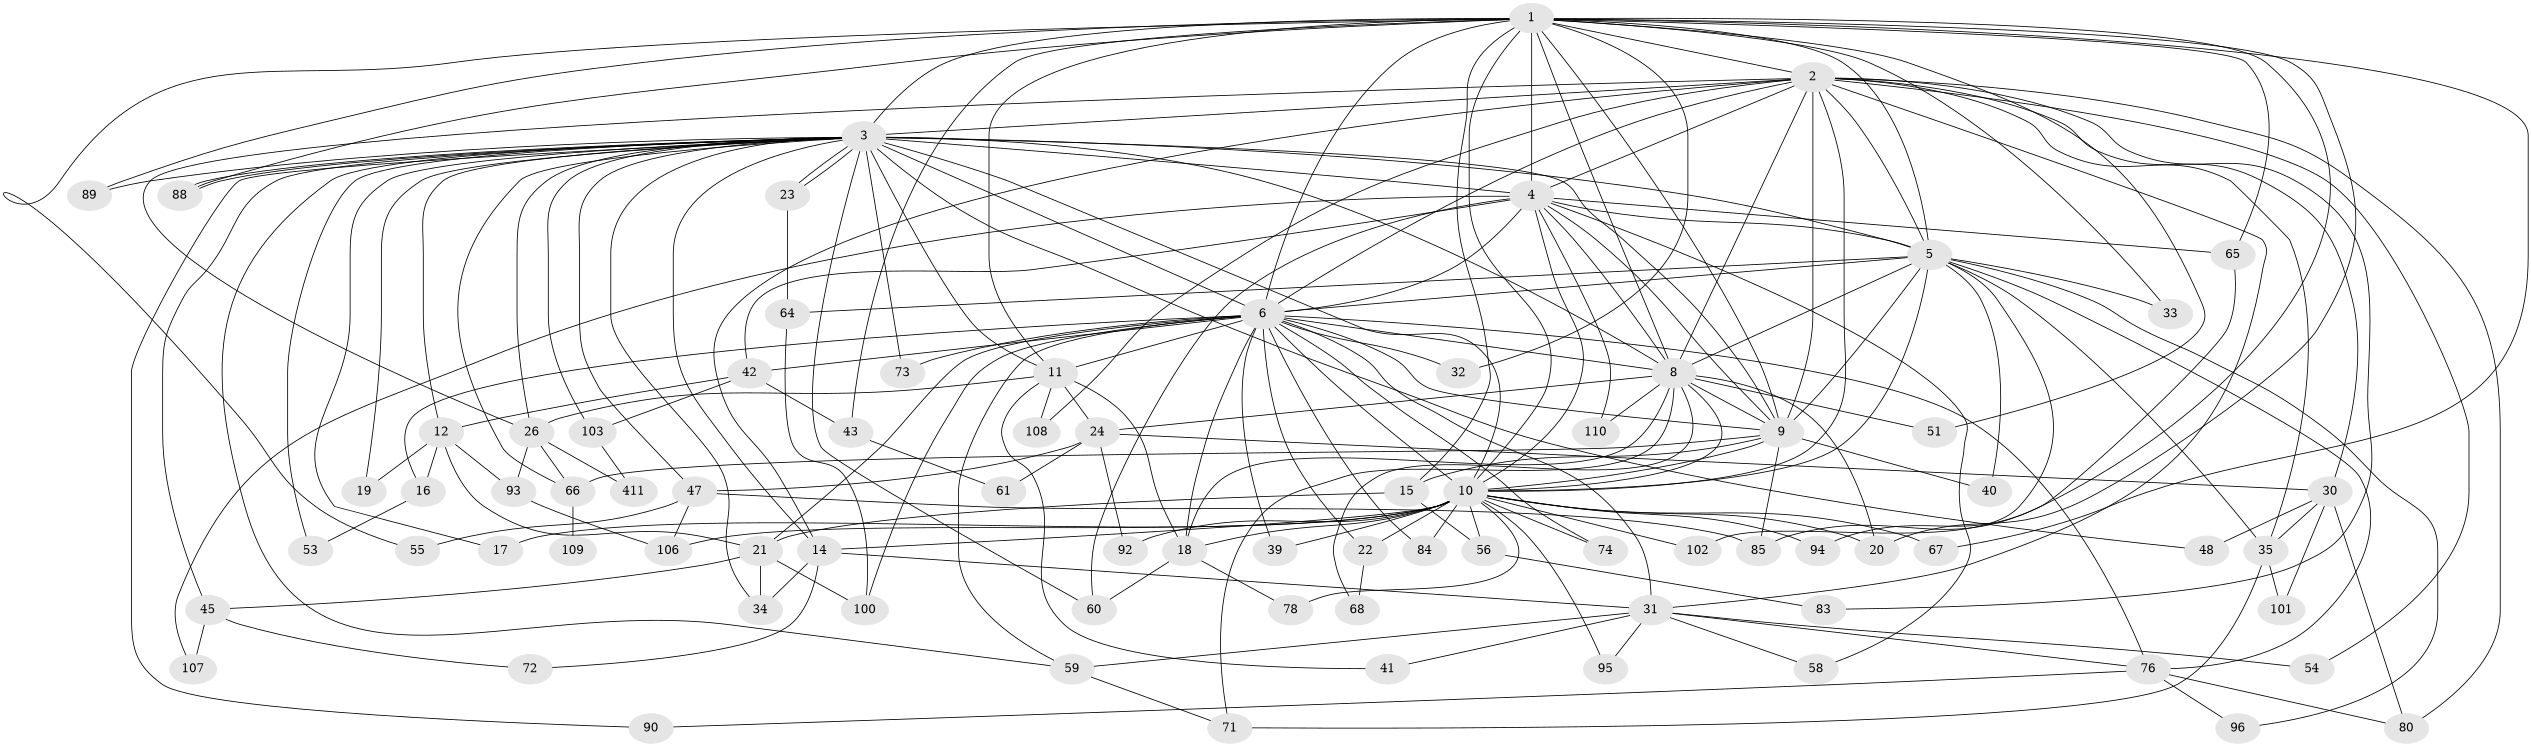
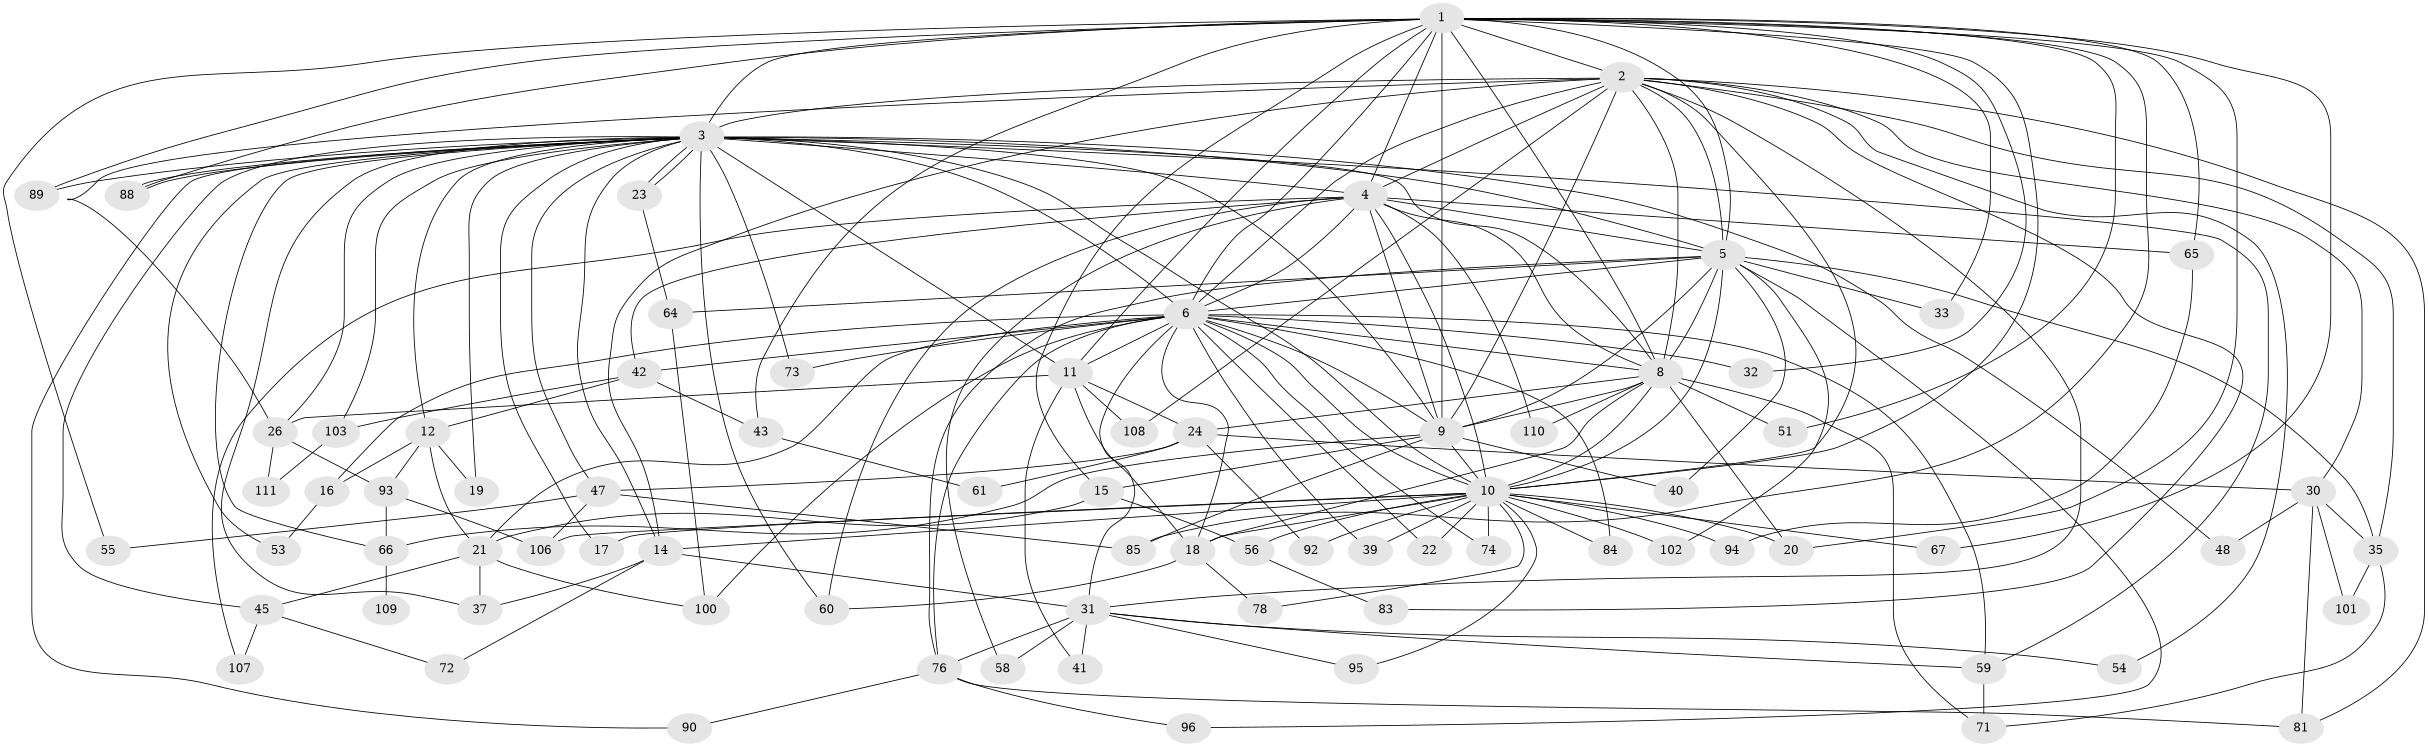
(552, 462) -> (386, 526)
(634, 492) -> (266, 492)
(760, 610) -> (480, 610)
(1357, 610) -> none
(2406, 728) -> (2301, 728)
